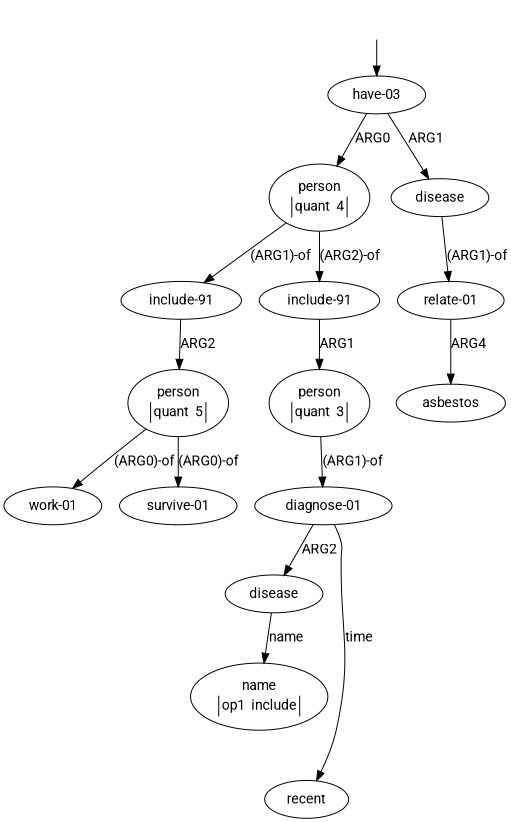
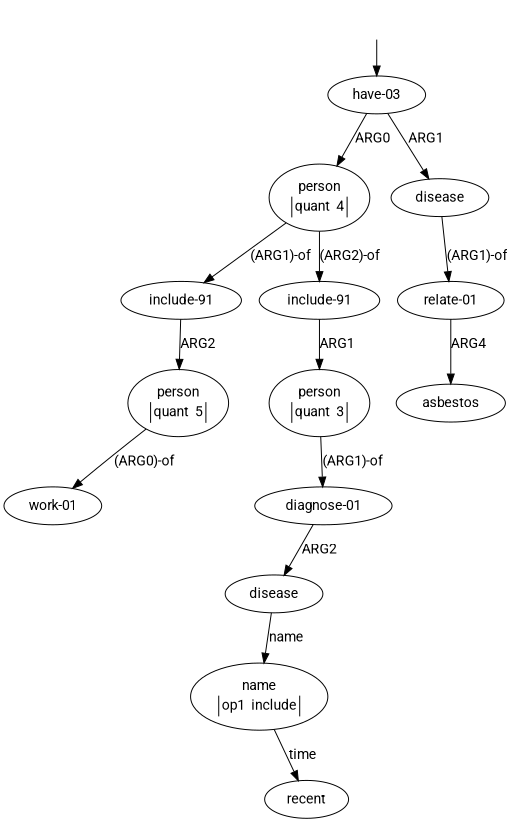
(178, 506) -> none
(345, 649) -> (284, 750)
